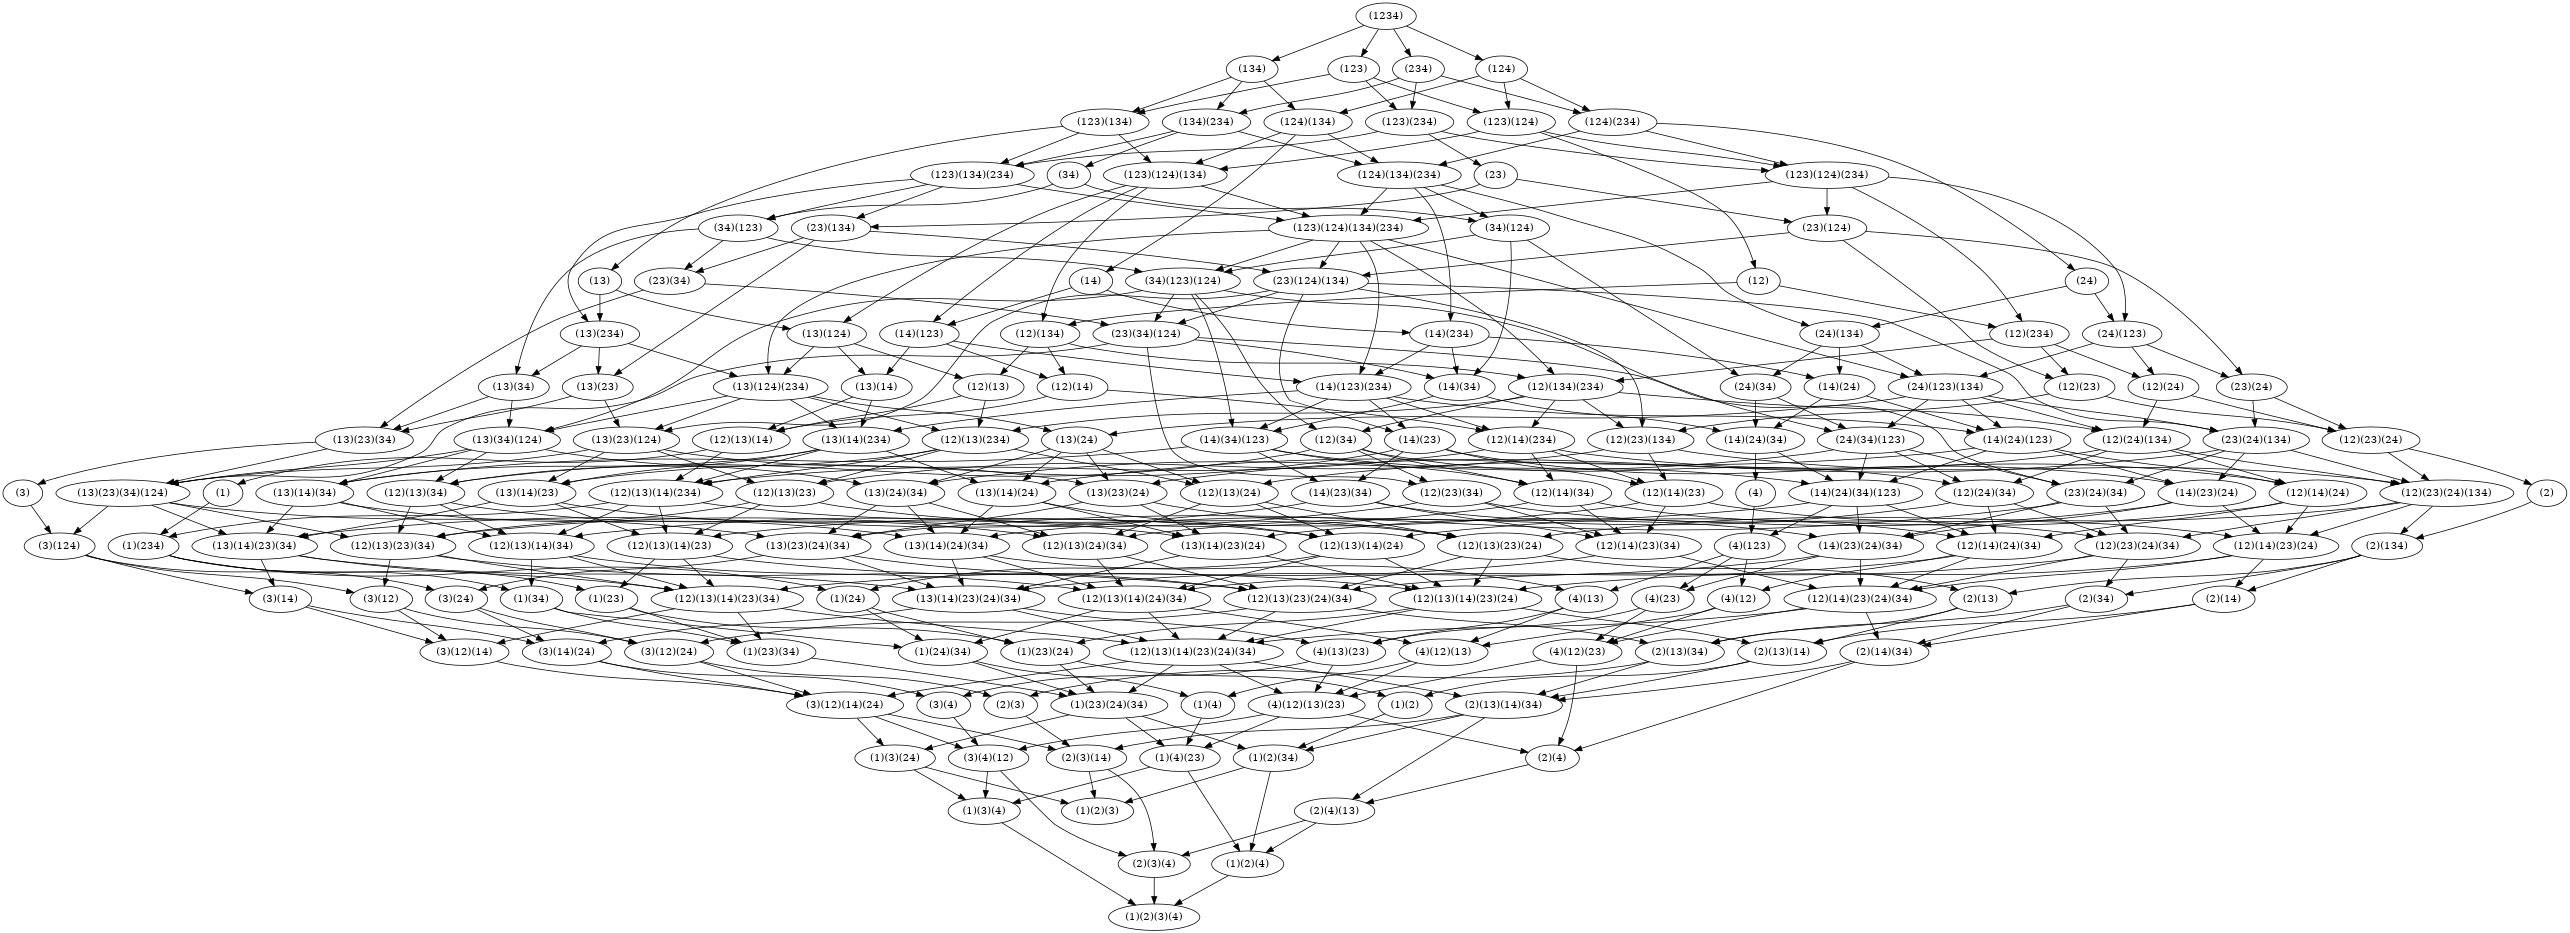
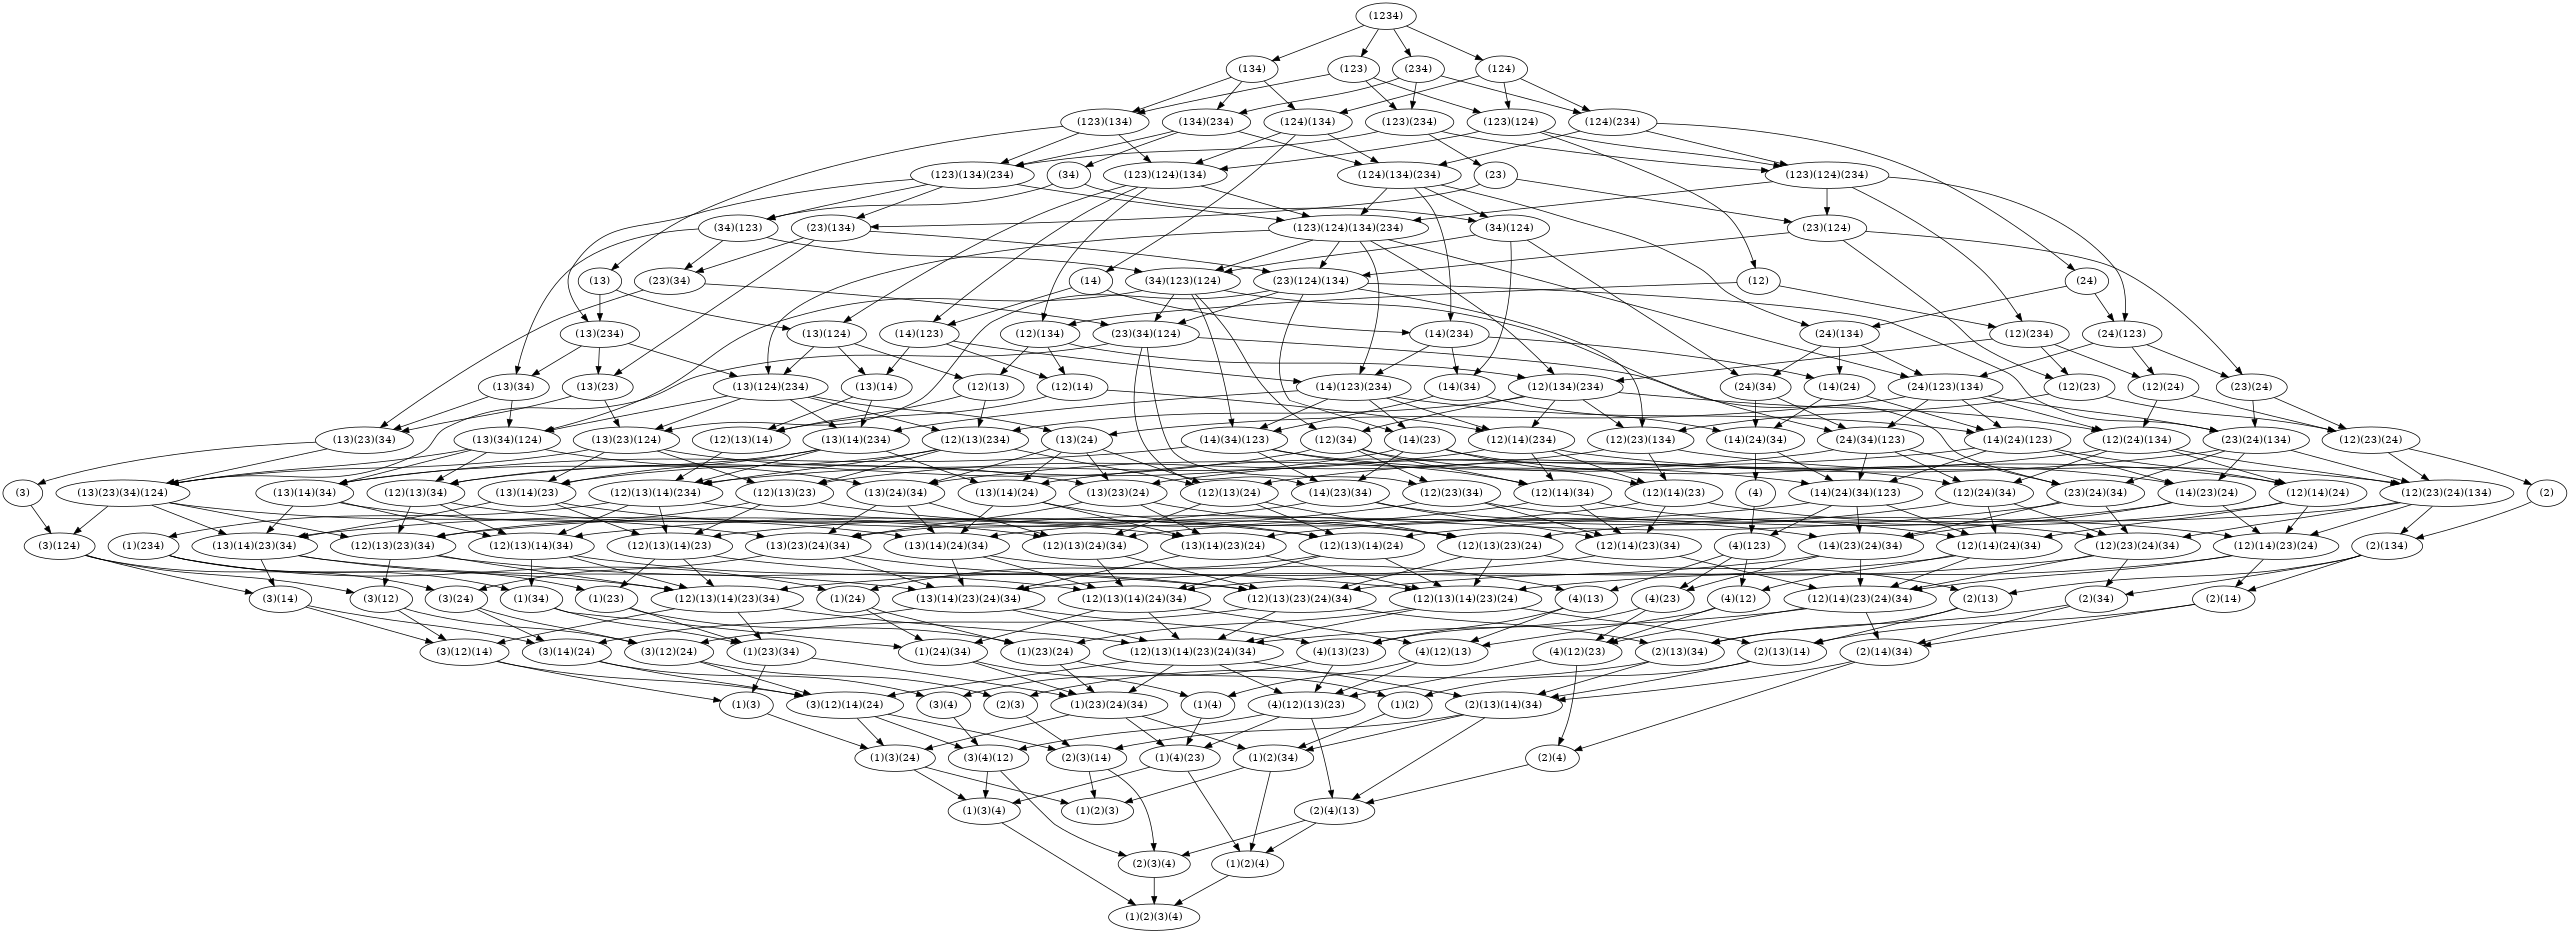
(1311, 355) -> (1152, 455)
(223, 493) -> none
none -> (746, 705)
(1434, 733) -> (1323, 754)
